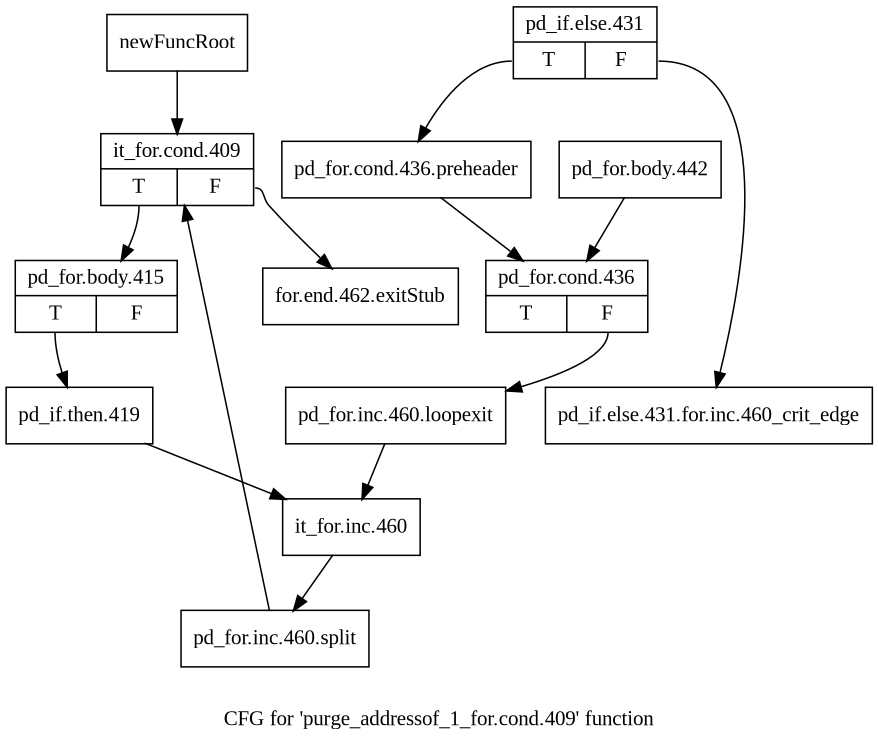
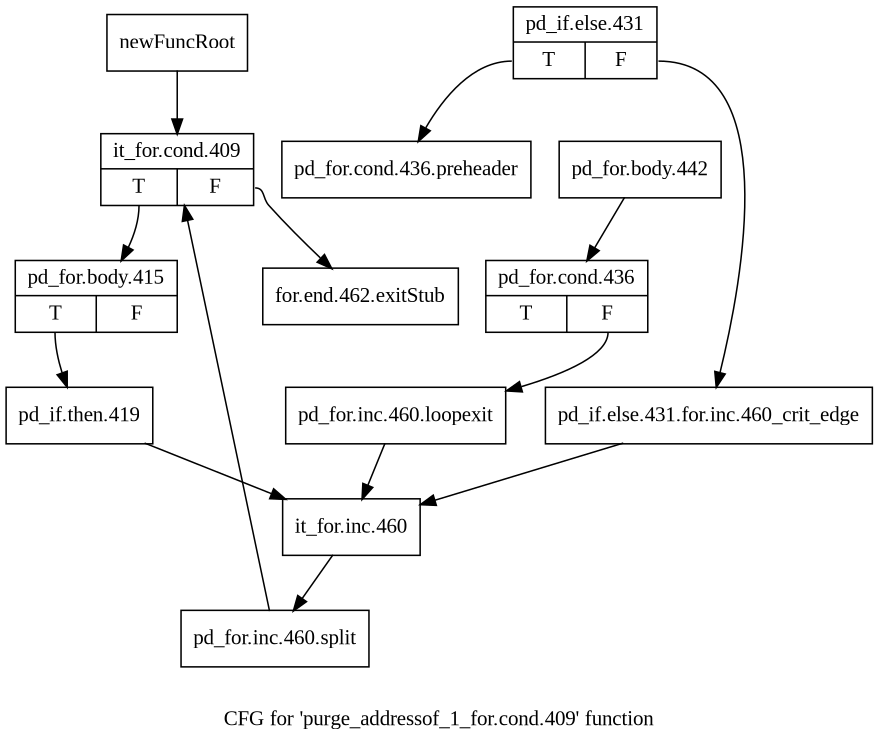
(475, 224) -> none
none -> (529, 472)
